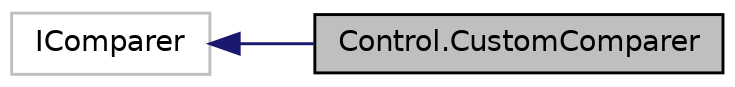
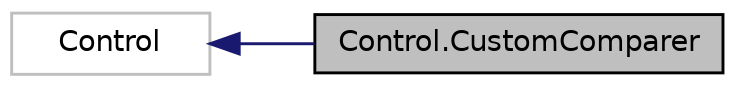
(111, 44) -> (111, 44)
